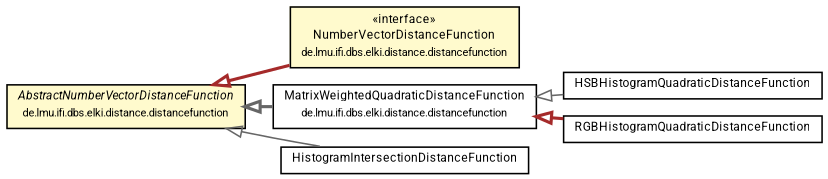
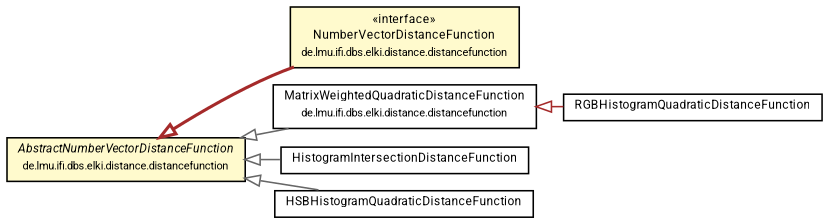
(558, 95) -> (289, 185)
(266, 107) -> (272, 132)
(558, 118) -> (558, 107)
